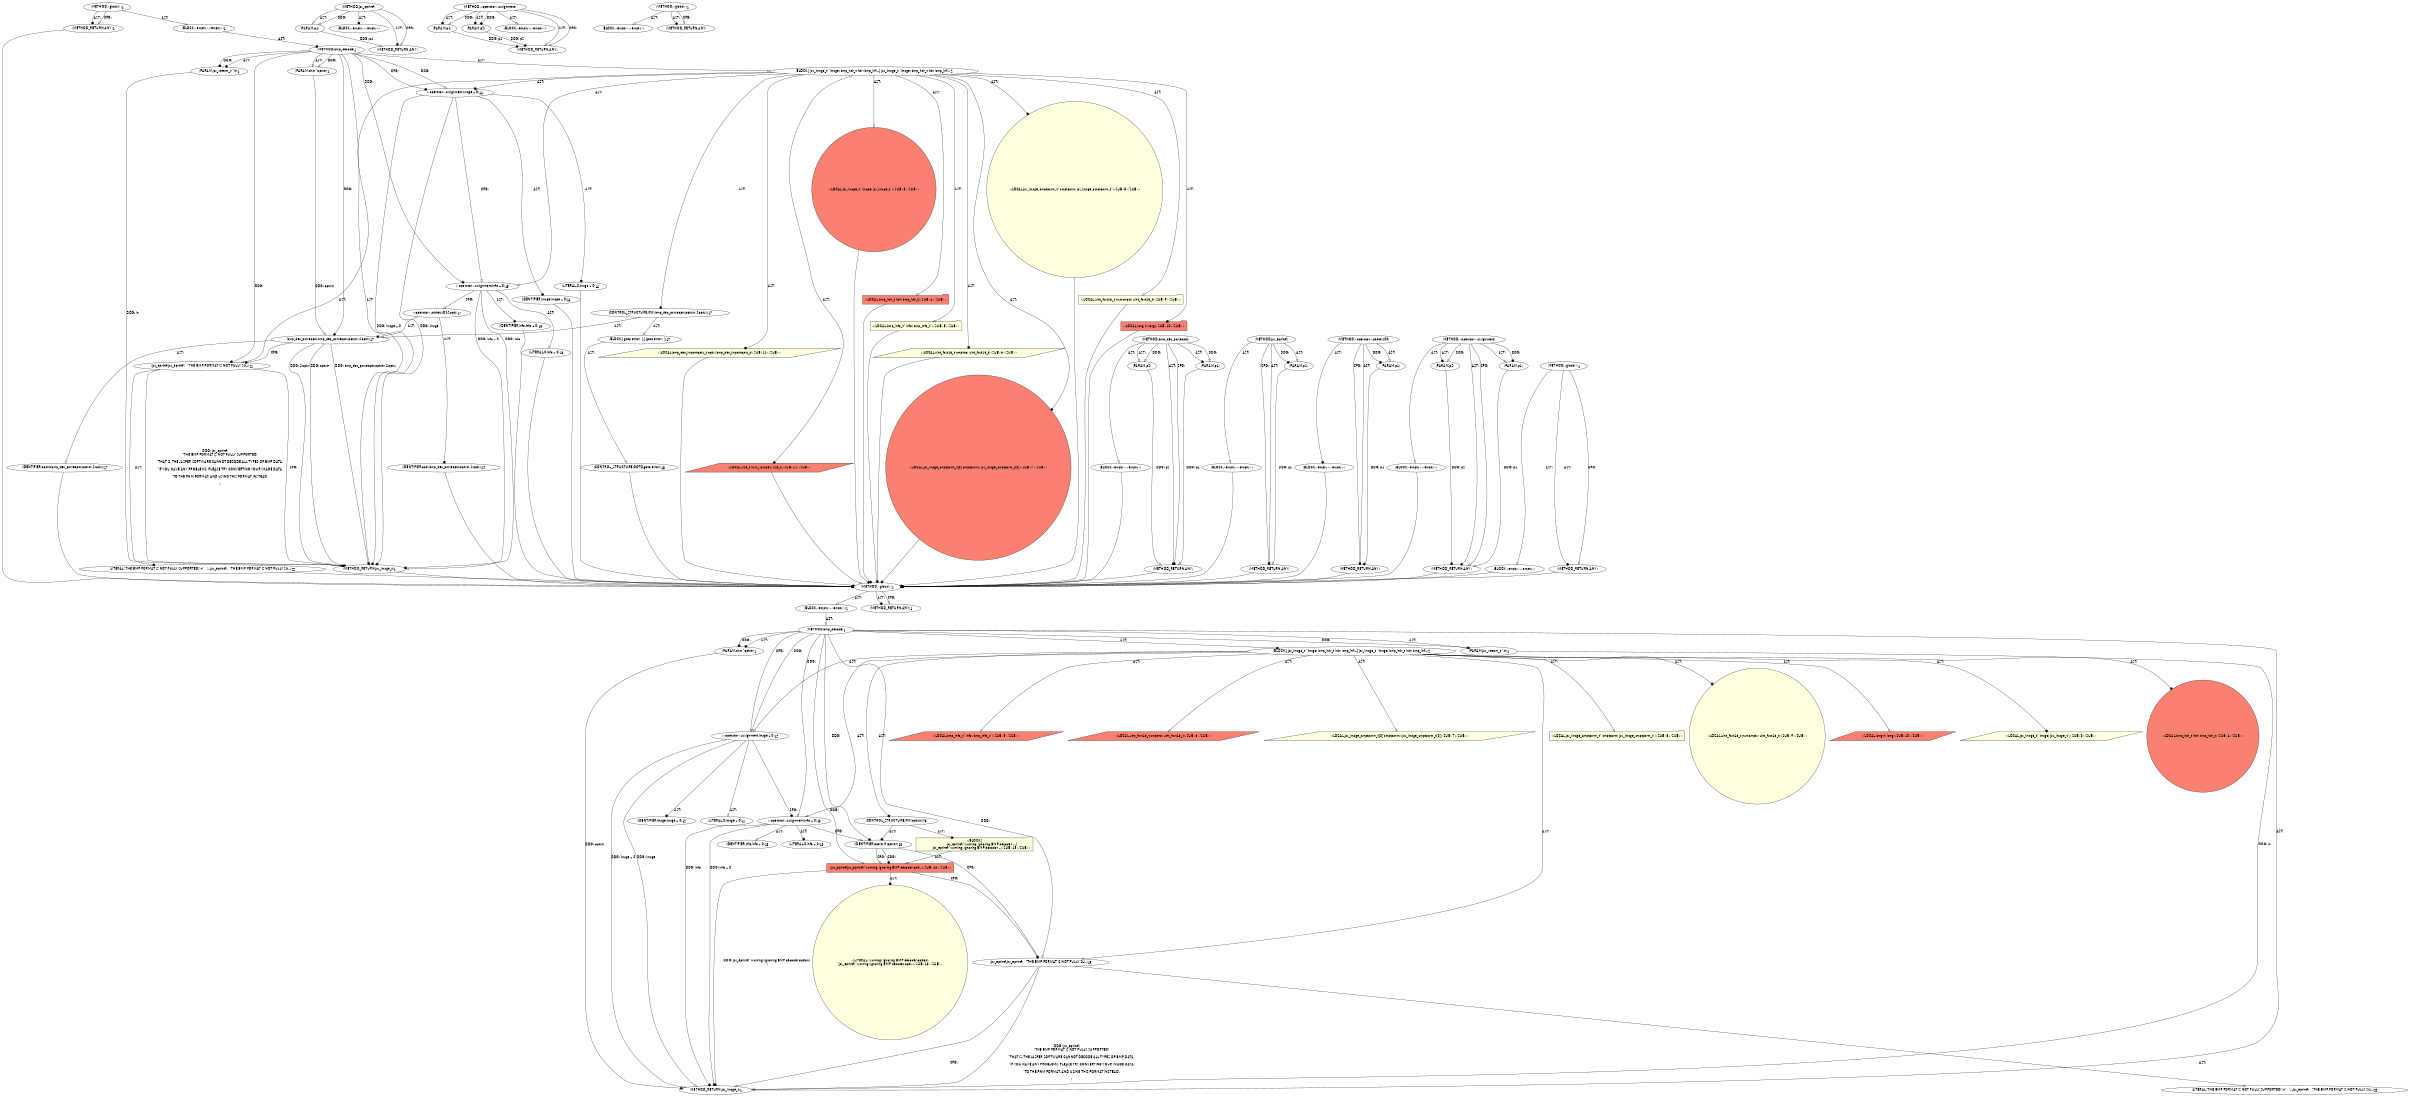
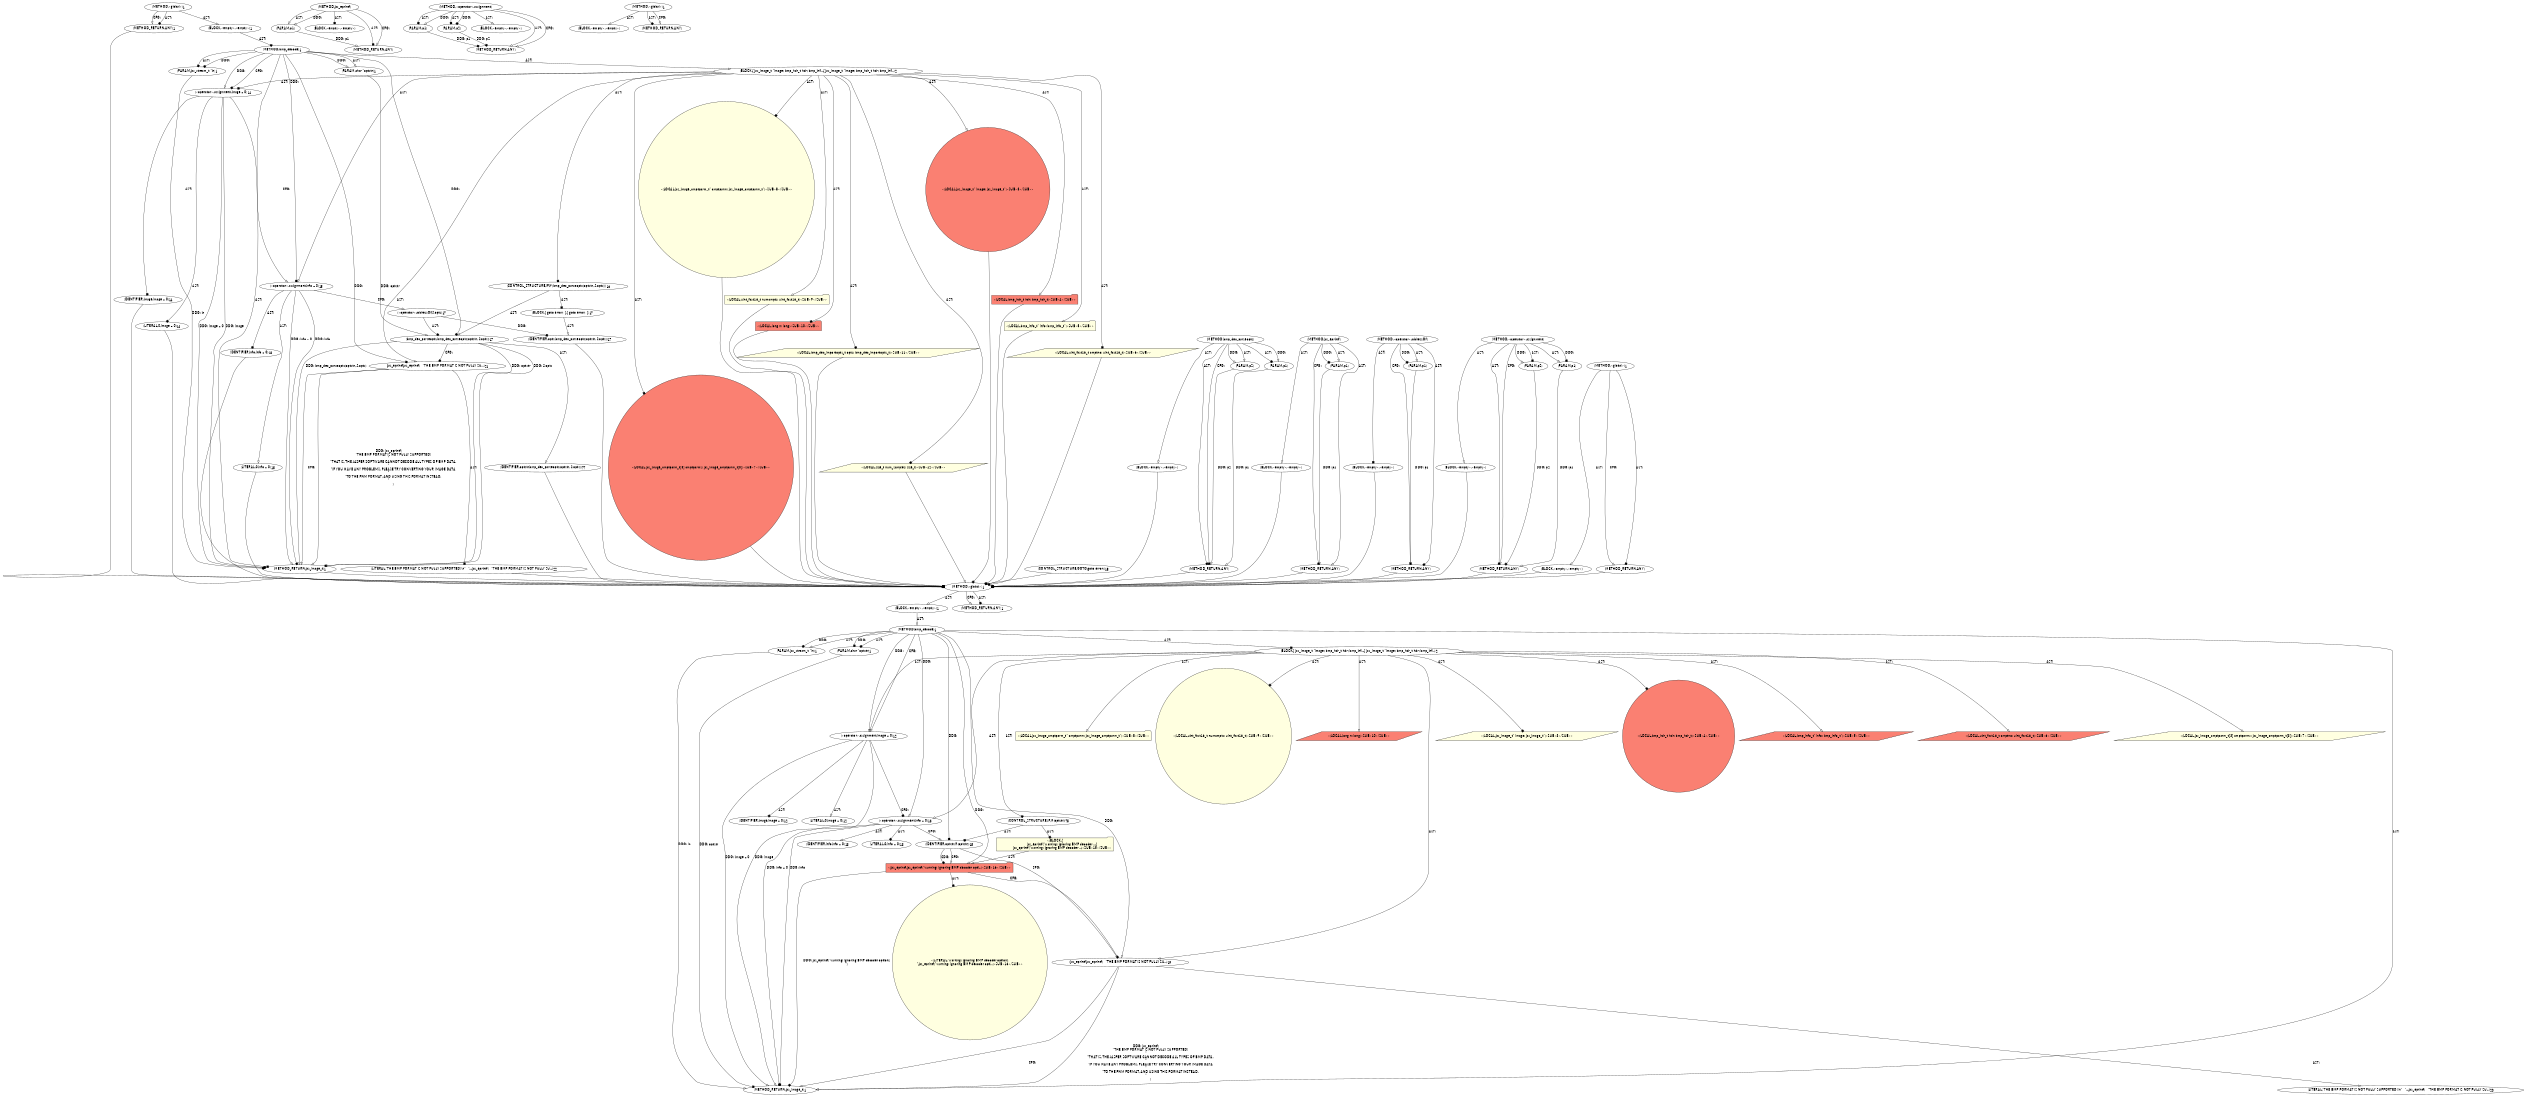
(710, 313) -> (608, 286)
(651, 325) -> (560, 298)
(448, 340) -> (523, 326)
(594, 398) -> (566, 325)
(106, 467) -> (584, 467)
(769, 468) -> (904, 468)
